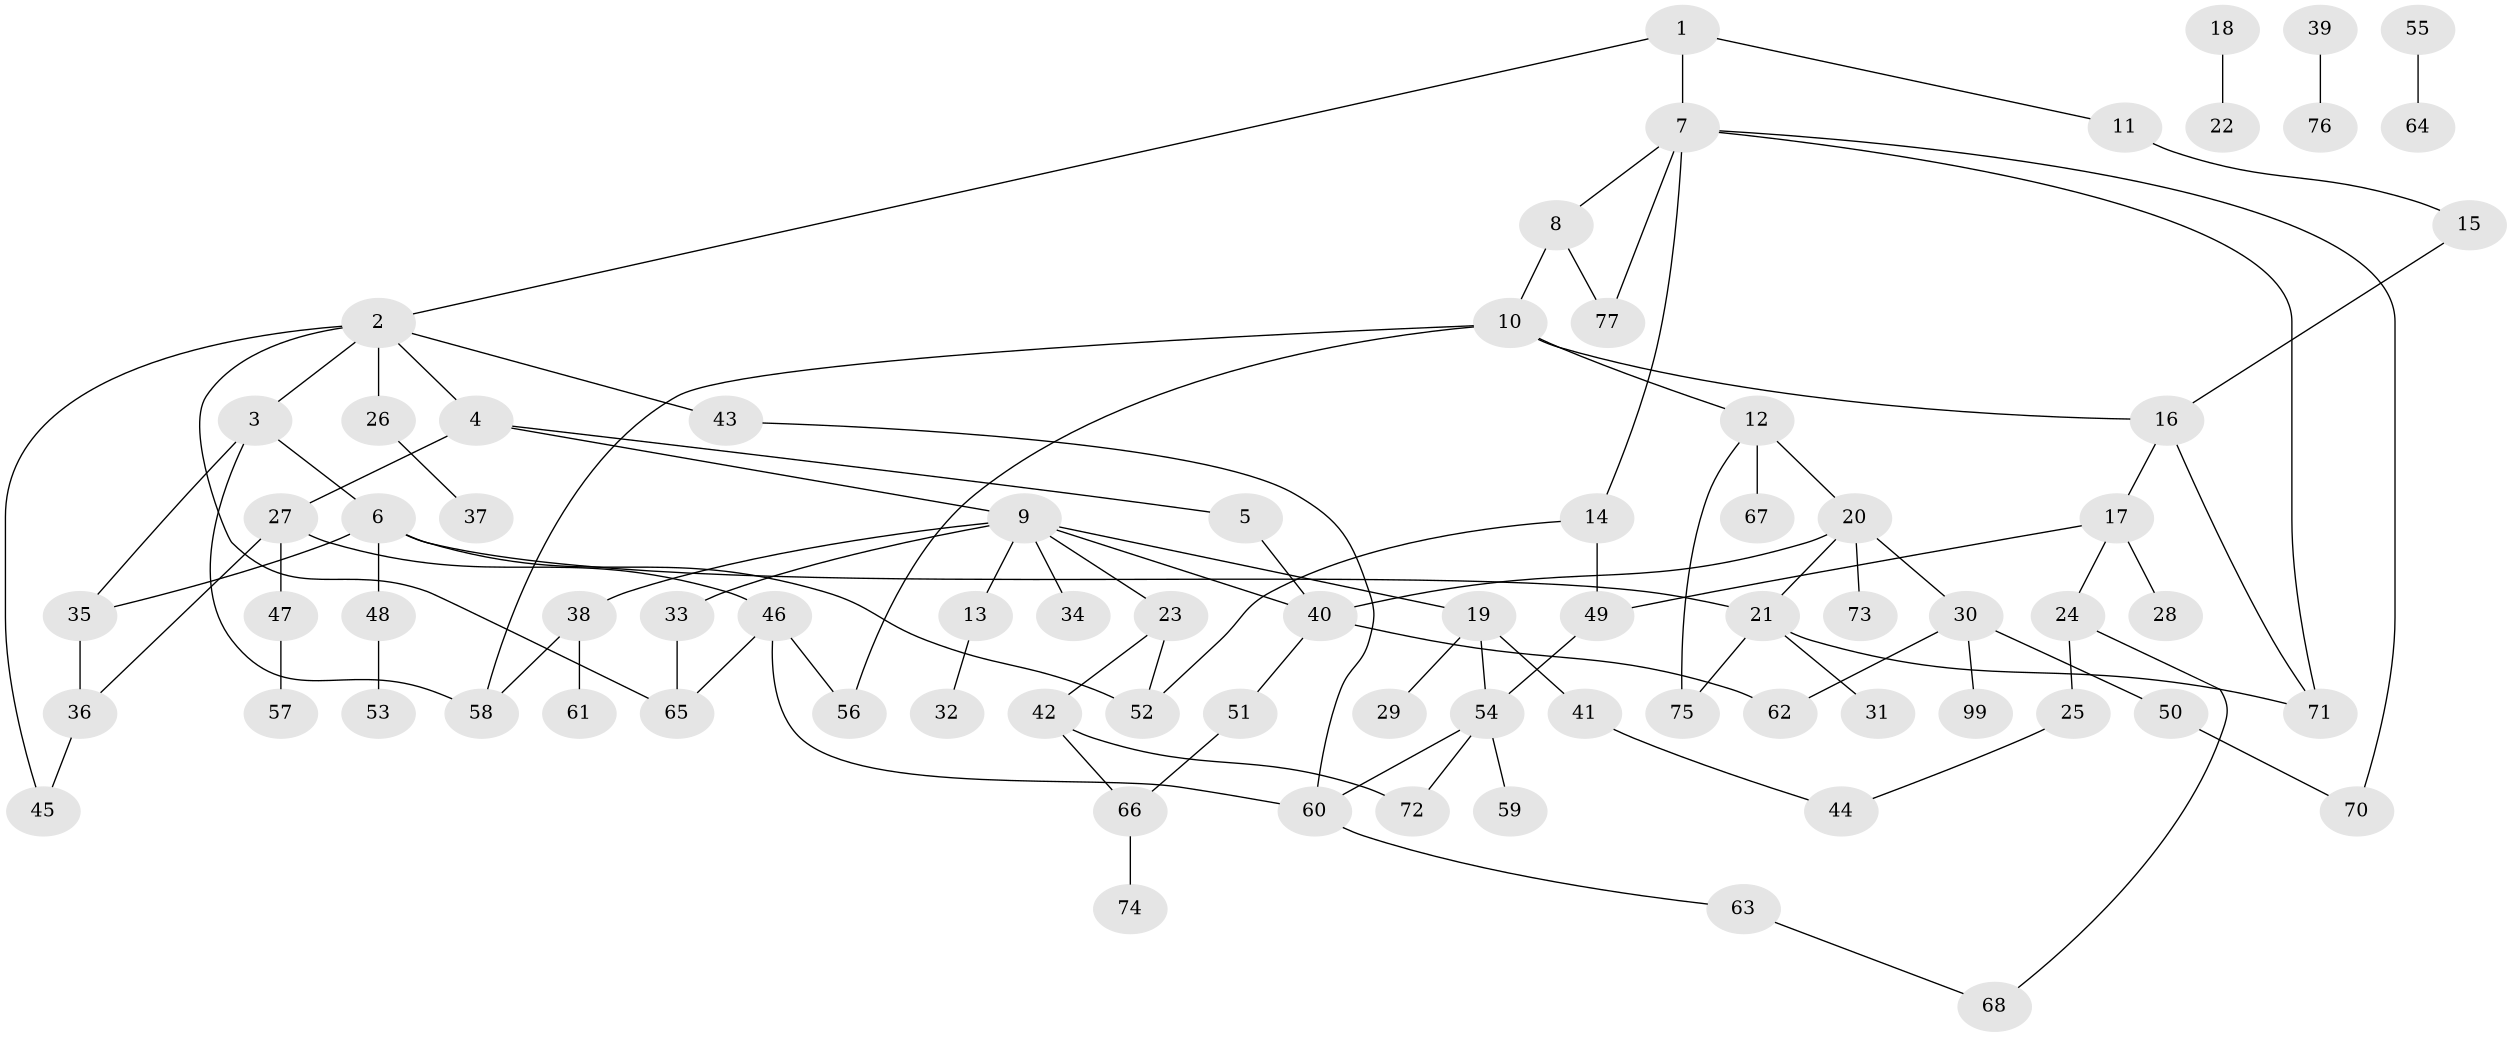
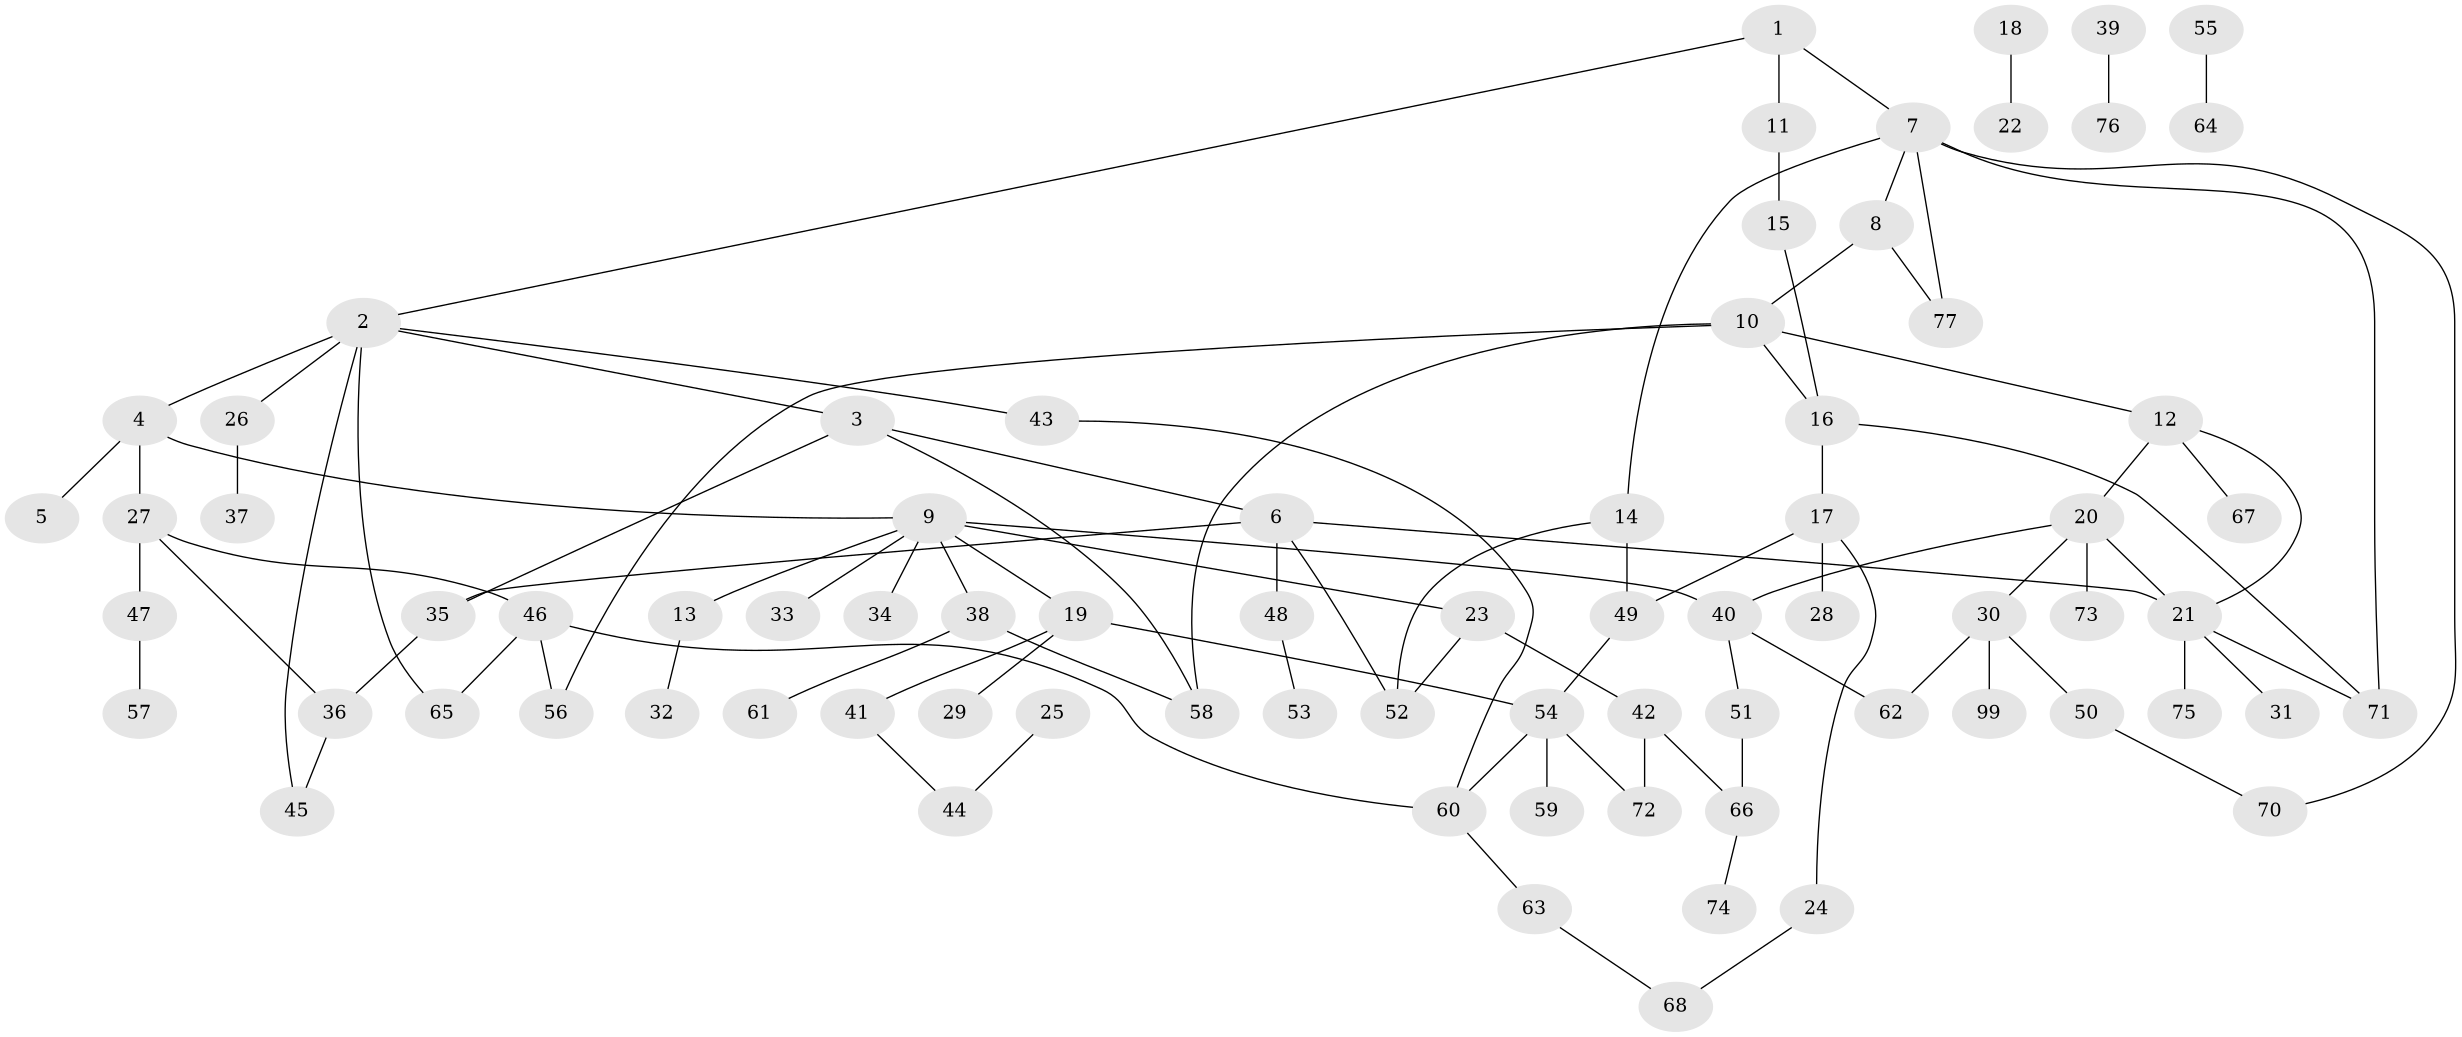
(1692, 554) -> (2300, 511)
(1281, 565) -> none
(2070, 655) -> none
(677, 665) -> none
